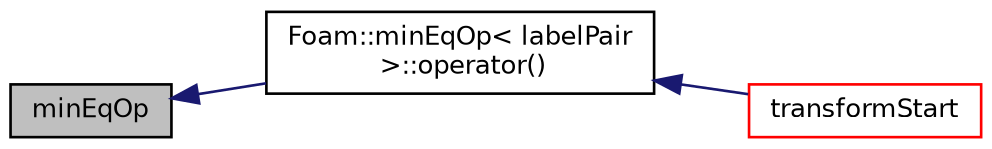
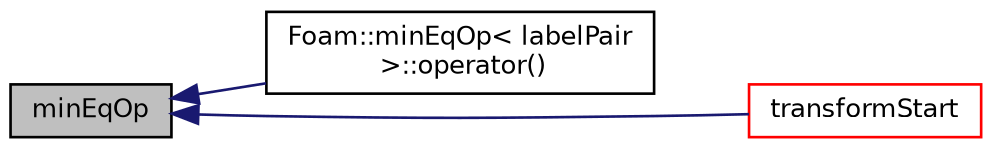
(714, 89) -> (474, 118)
